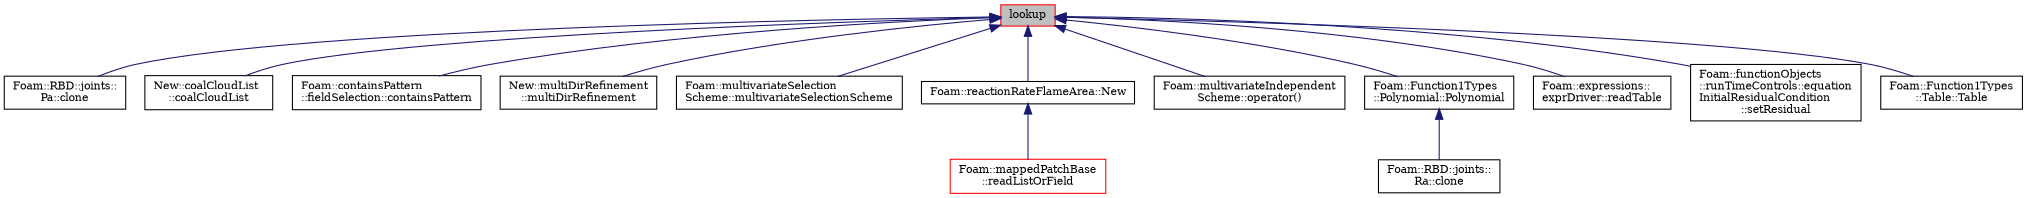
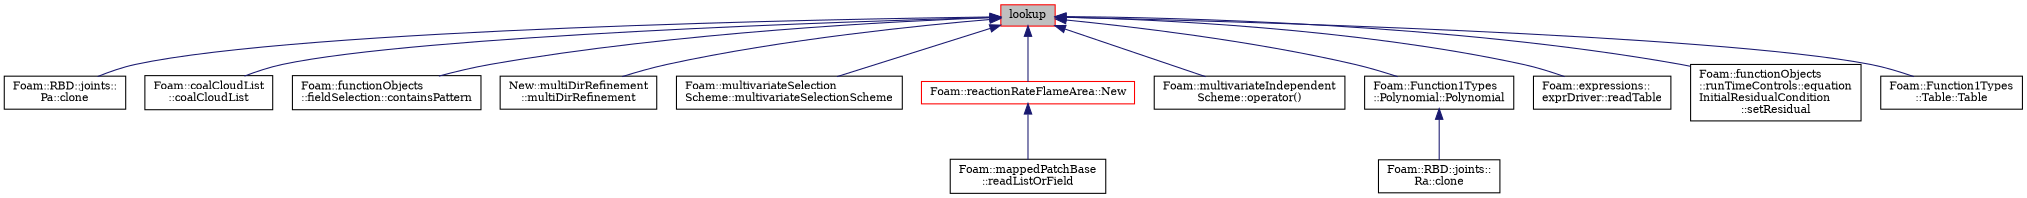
(209, 93) -> (209, 93)
(387, 93) -> (387, 93)
(1028, 93) -> (1028, 93)
(1028, 176) -> (1028, 176)
